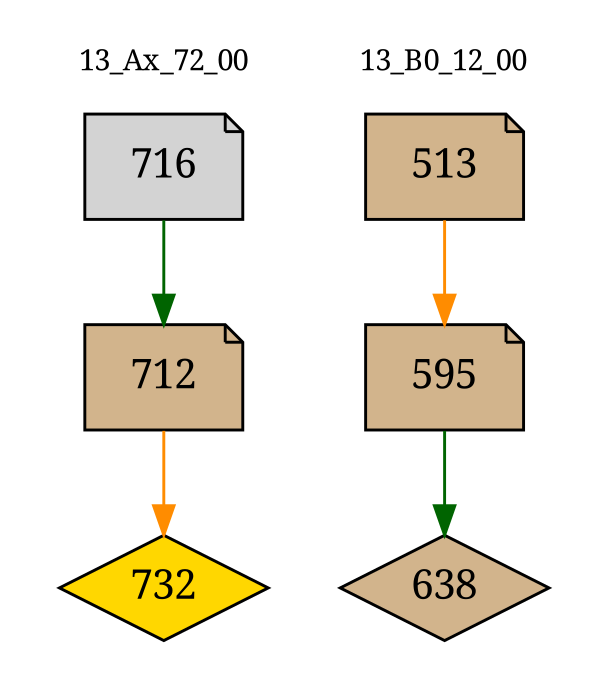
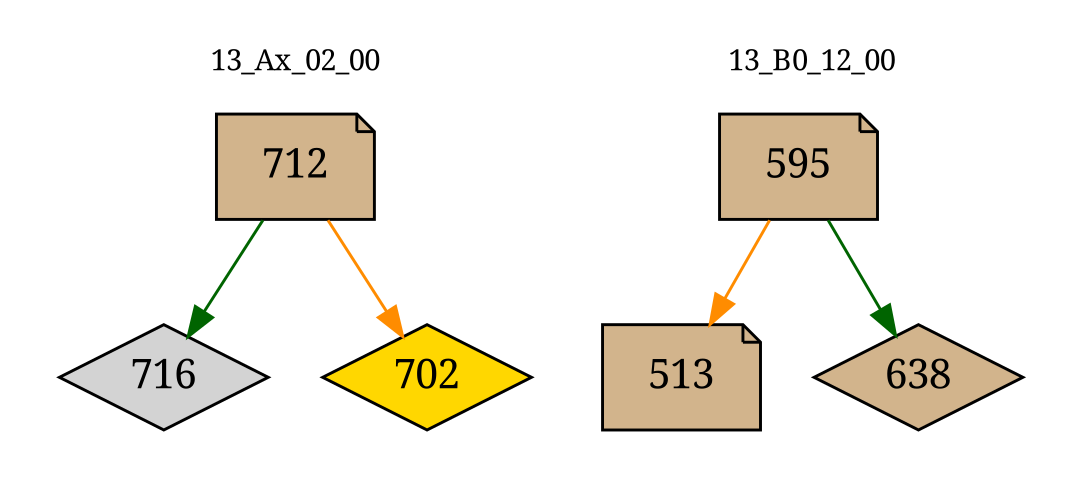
(164, 63) -> (295, 63)
(164, 167) -> (164, 377)
(164, 258) -> (234, 266)
(445, 258) -> (747, 259)
(164, 588) -> (427, 377)
